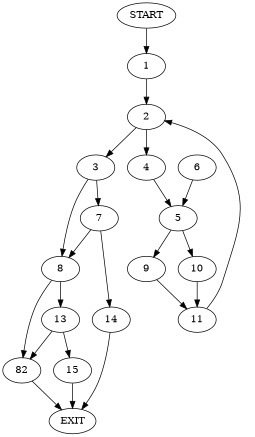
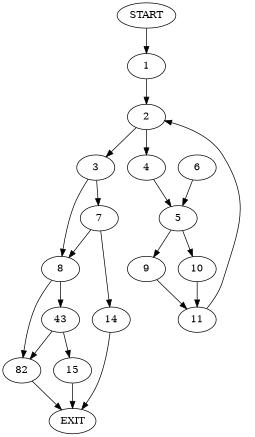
(61, 320) -> (61, 320)
